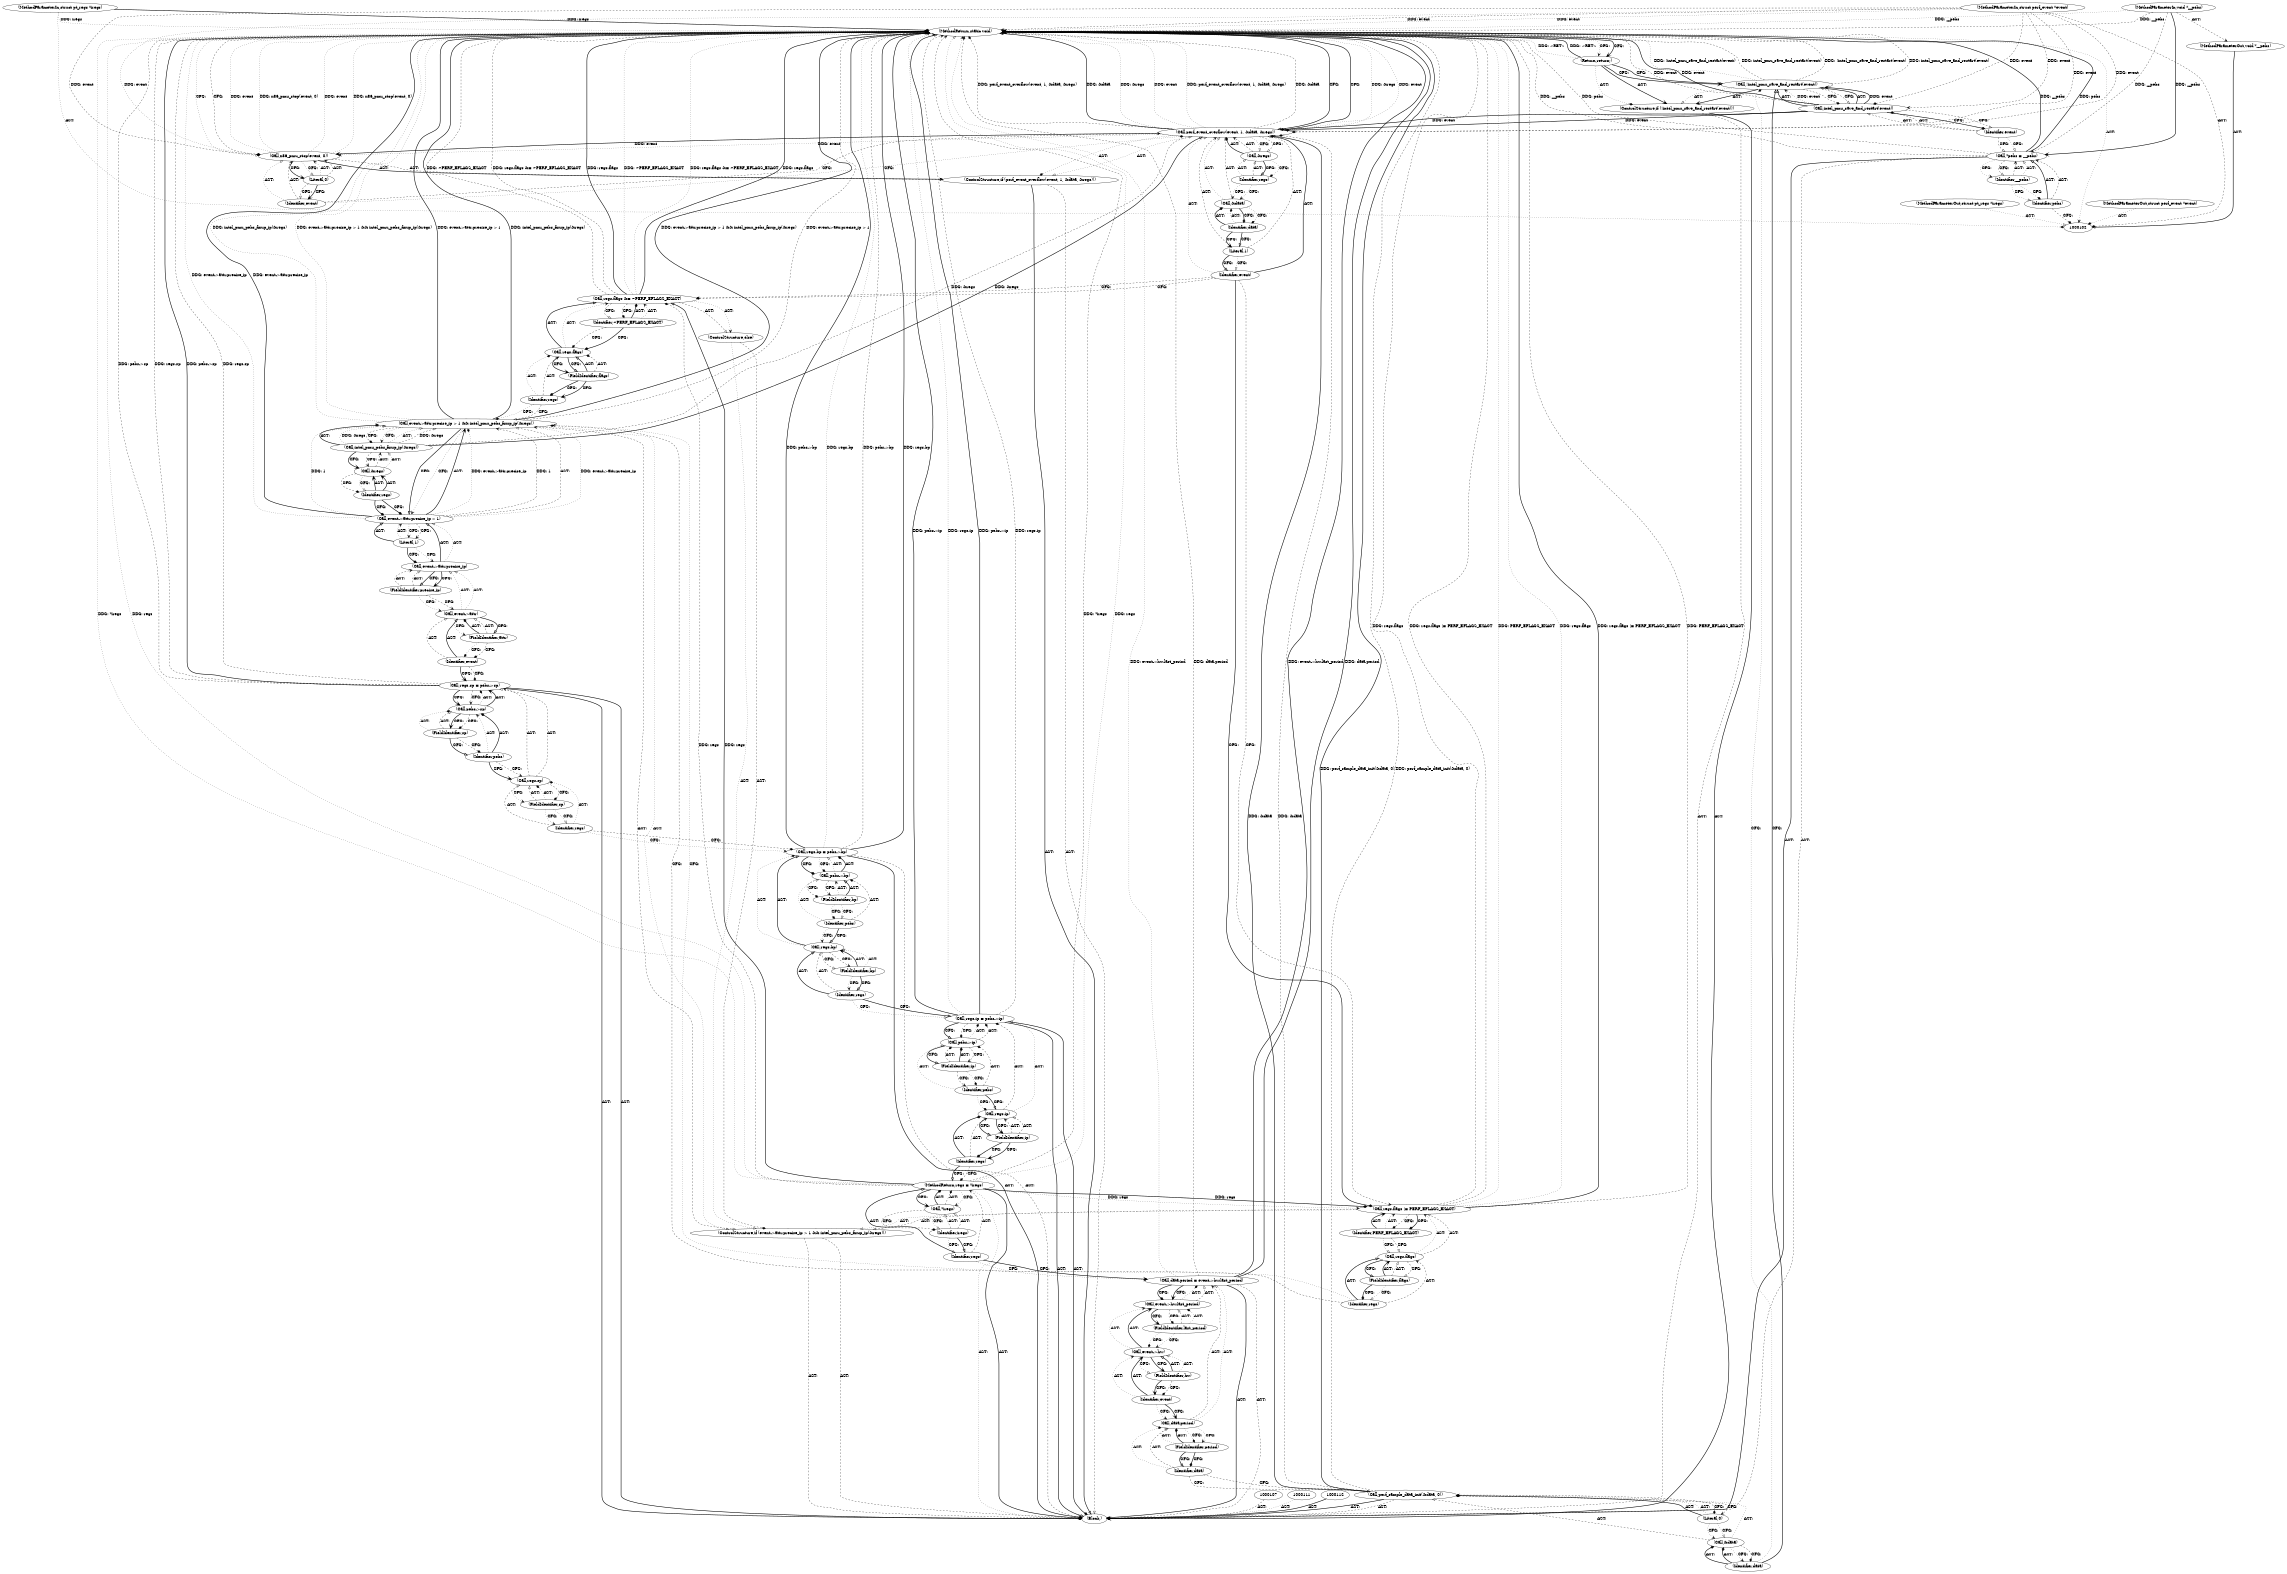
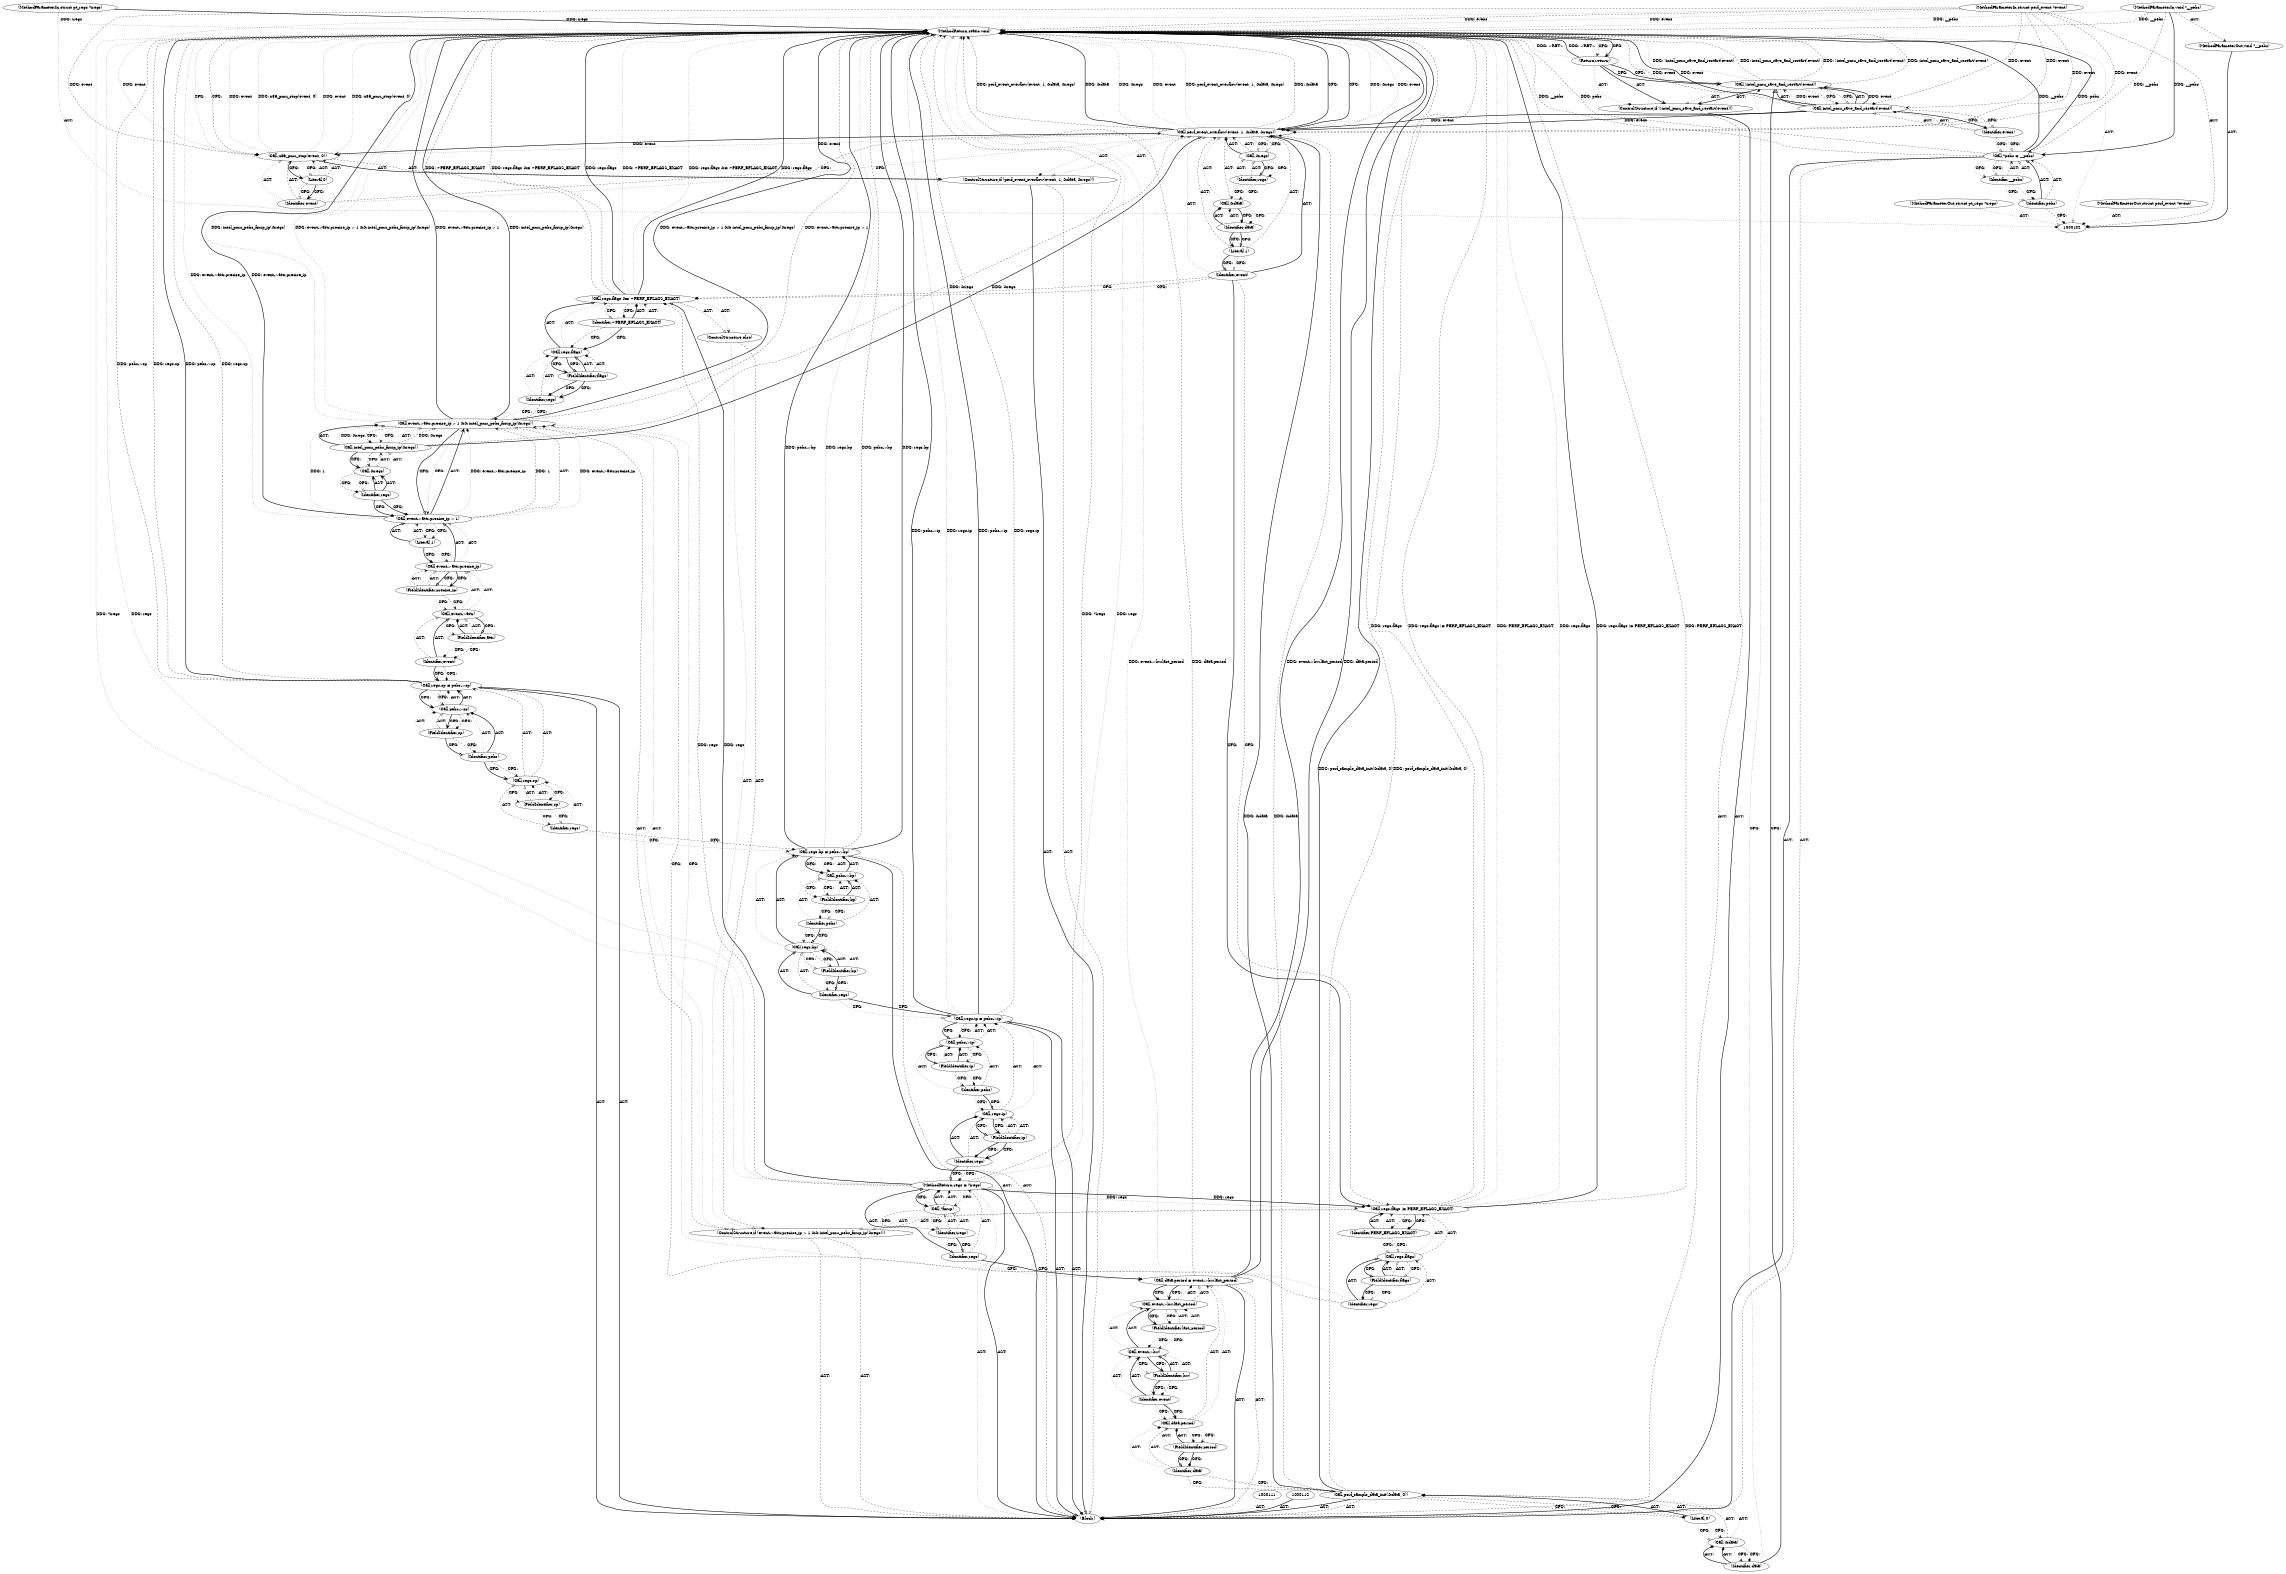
(1857, 37) -> (1856, 37)
(943, 1209) -> (942, 1209)
(1268, 1495) -> none
